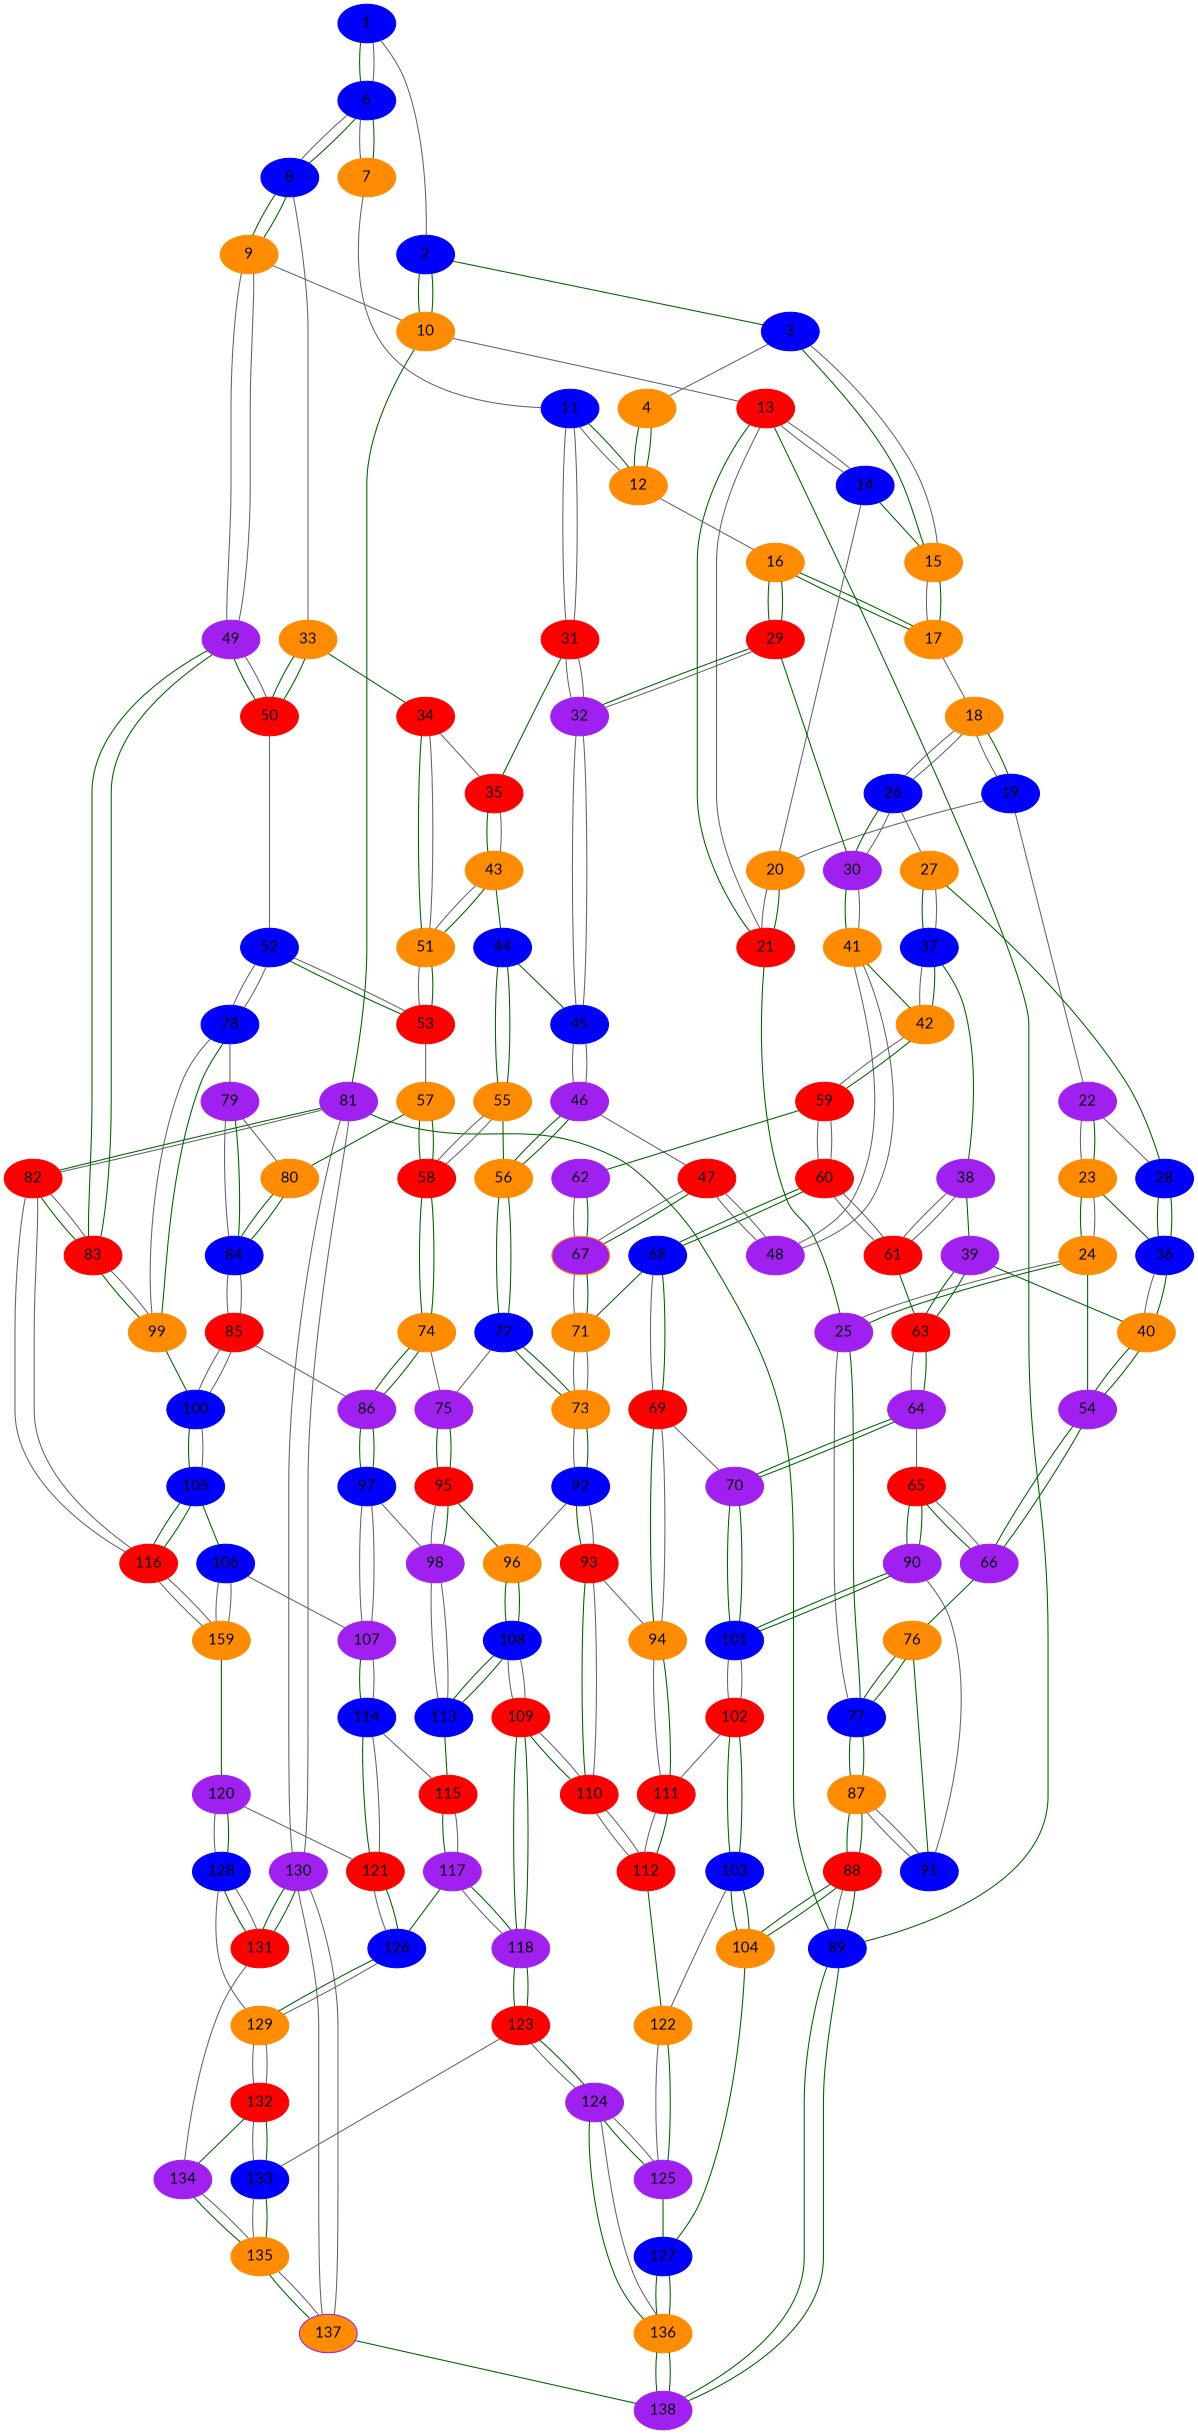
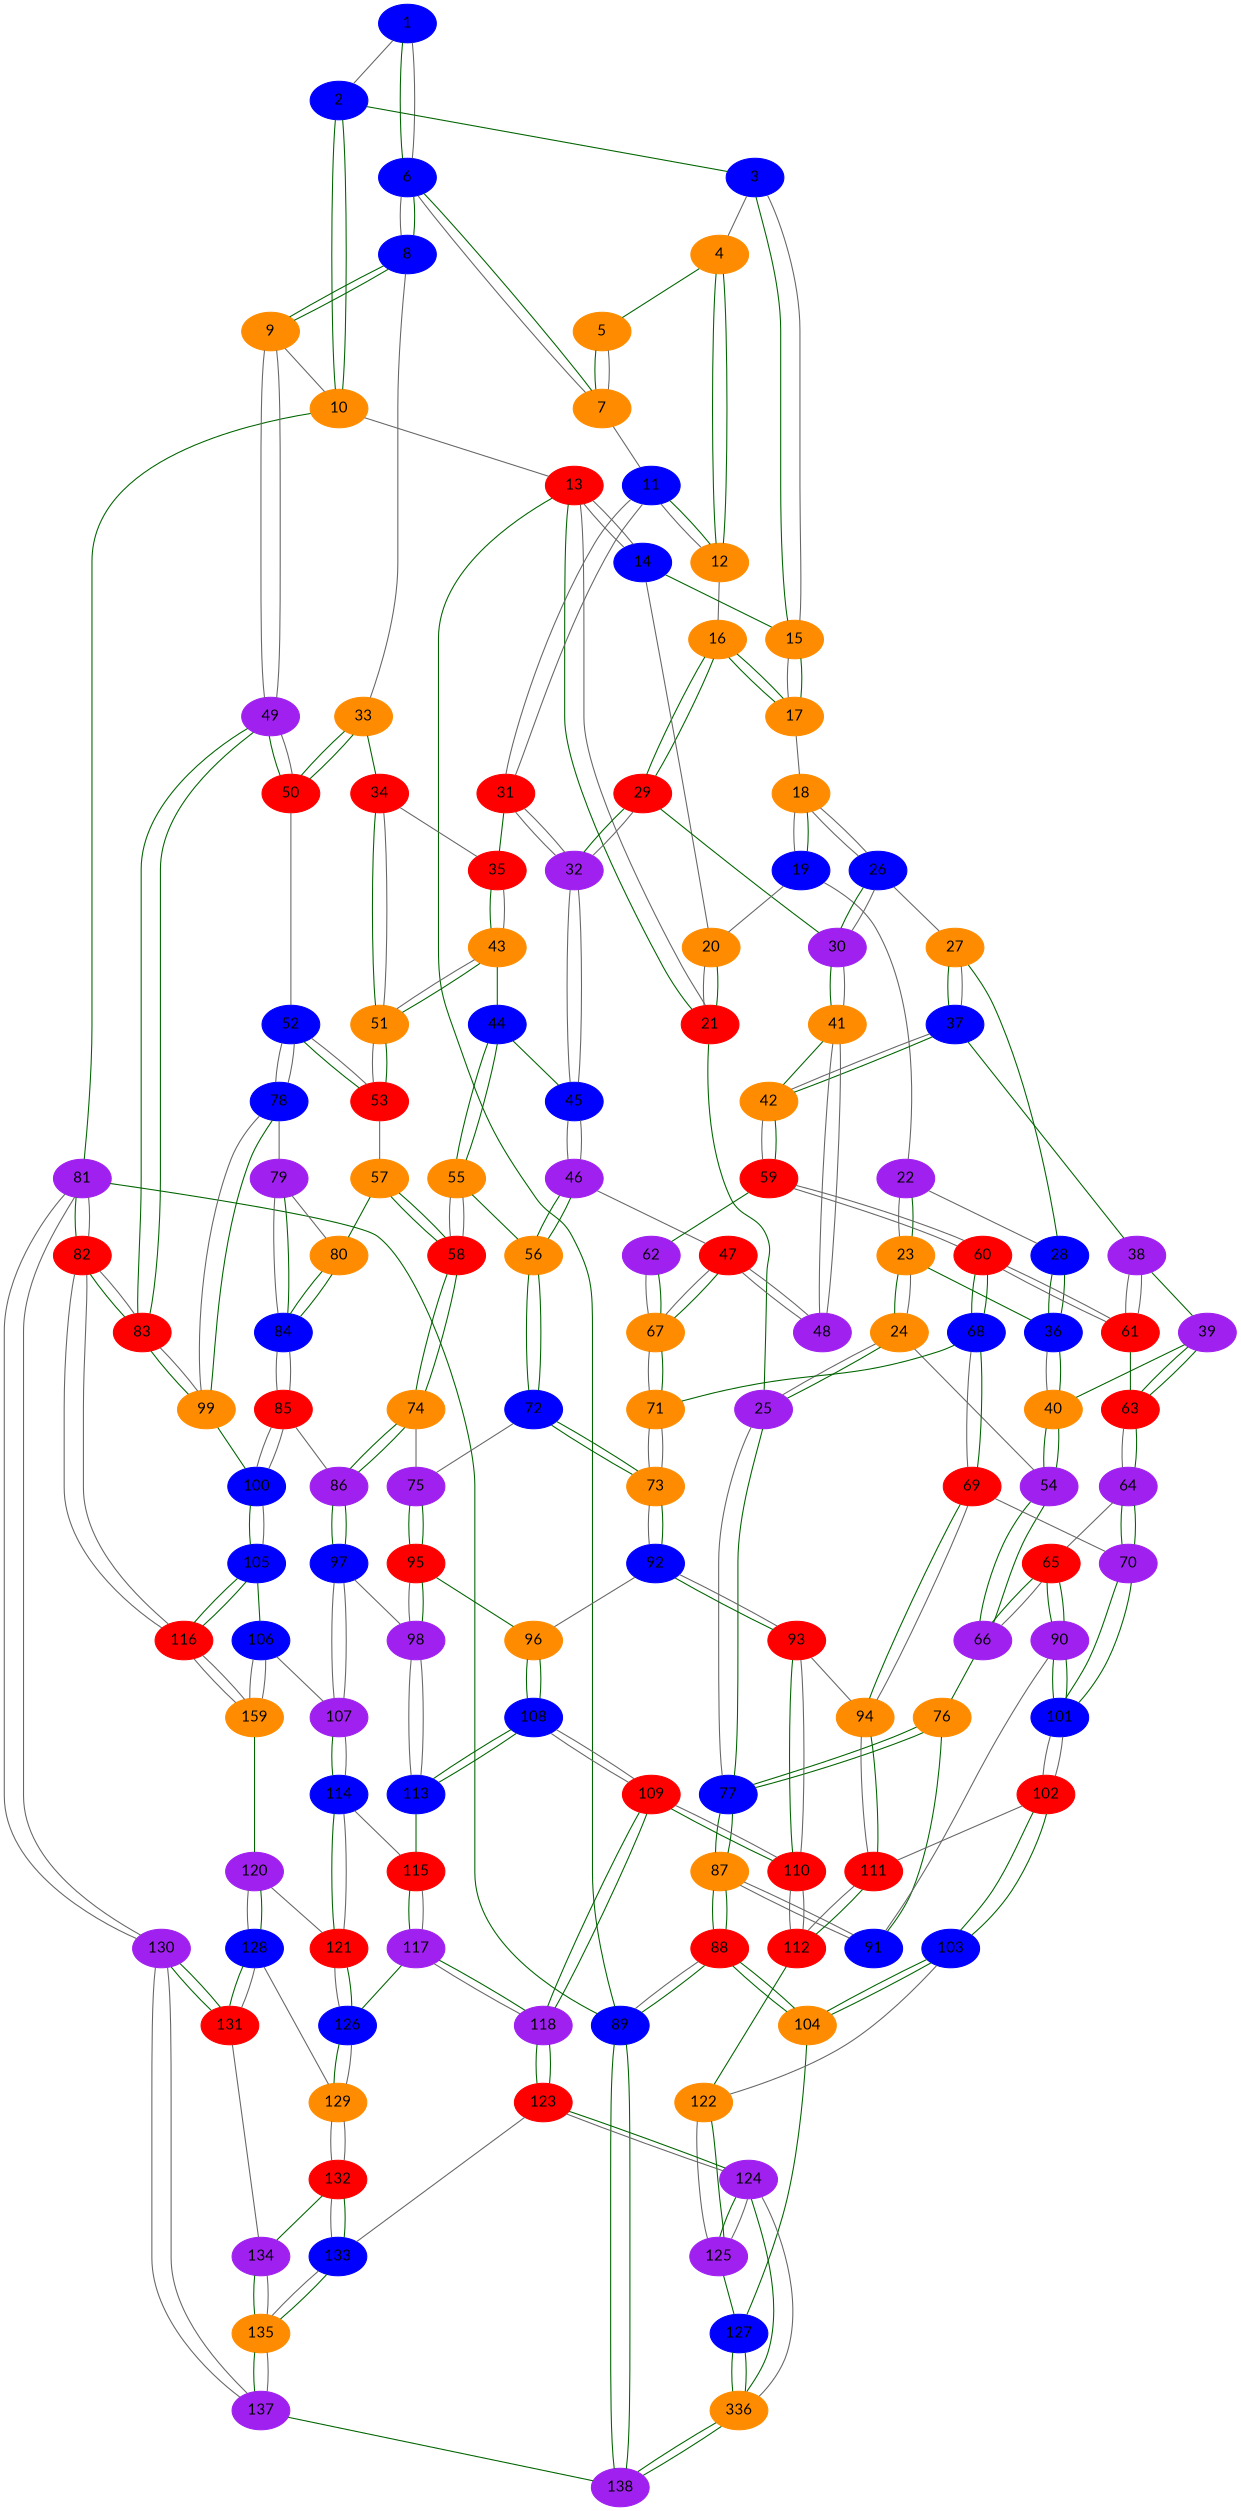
none -> (602, 332)
(581, 1256) -> (656, 1333)
(1088, 1332) -> (974, 1410)
(328, 2334) -> (261, 2411)
(663, 2334) -> (739, 2411)
